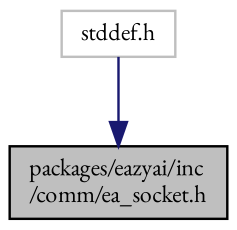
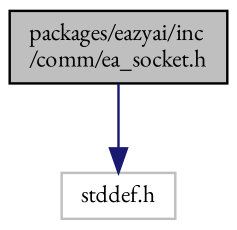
(118, 89) -> (118, 116)
